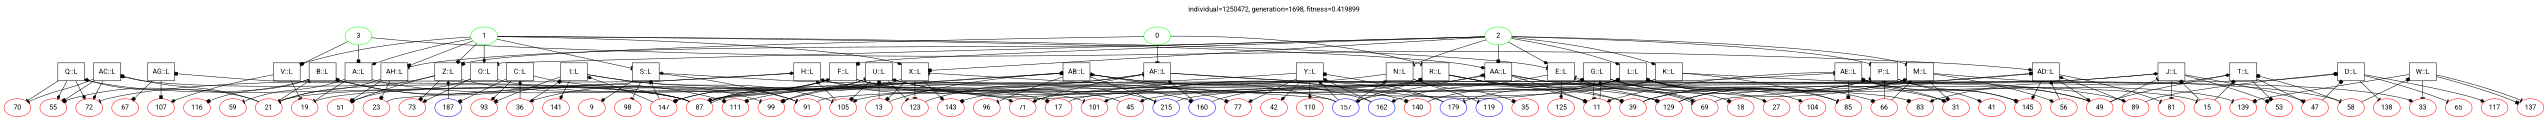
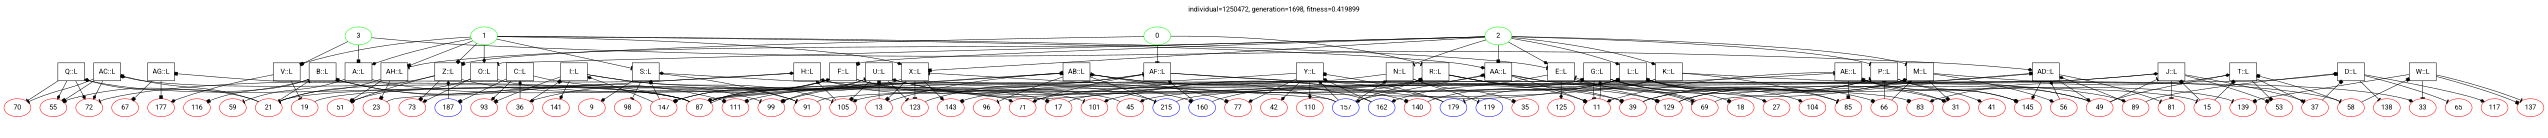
(330, 90) -> none
(161, 108) -> (161, 108)
(2315, 108) -> (2315, 108)
